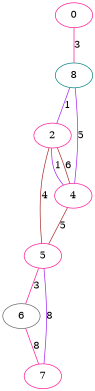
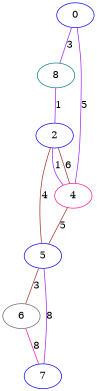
(74, 15) -> (75, 15)
(74, 45) -> (66, 45)
(53, 136) -> (55, 136)
(78, 136) -> (81, 106)
(43, 256) -> (43, 256)
(32, 286) -> (32, 286)
(43, 376) -> (43, 376)
